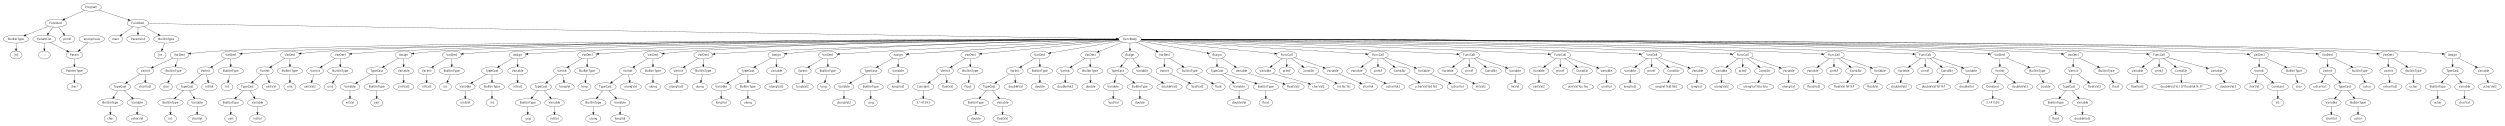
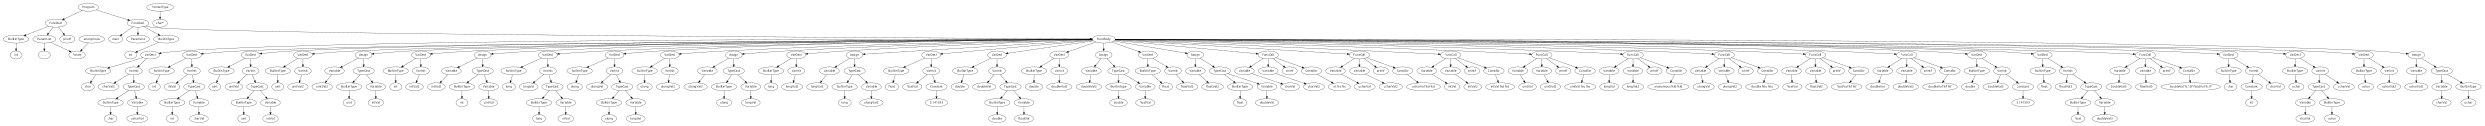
(74, 62) -> none
none -> (1500, 87)
(1666, 87) -> (1668, 87)
(1756, 87) -> (1762, 87)
